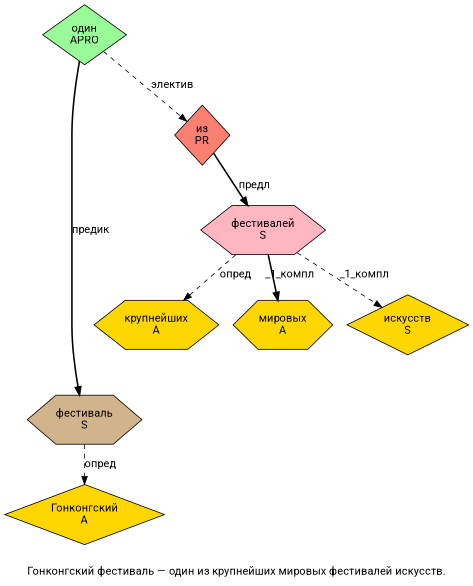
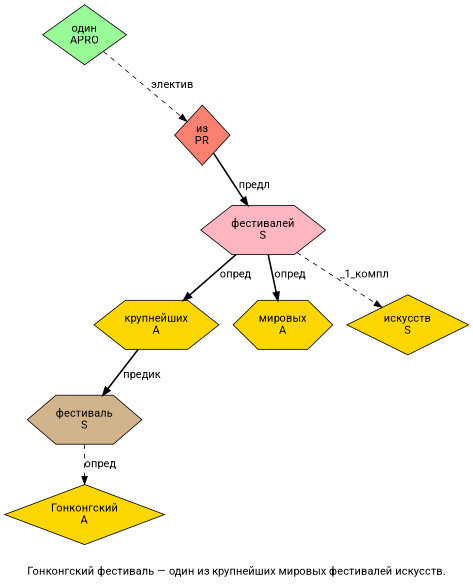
(72, 224) -> (123, 369)
(213, 275) -> (213, 275)
(290, 275) -> (290, 275)
